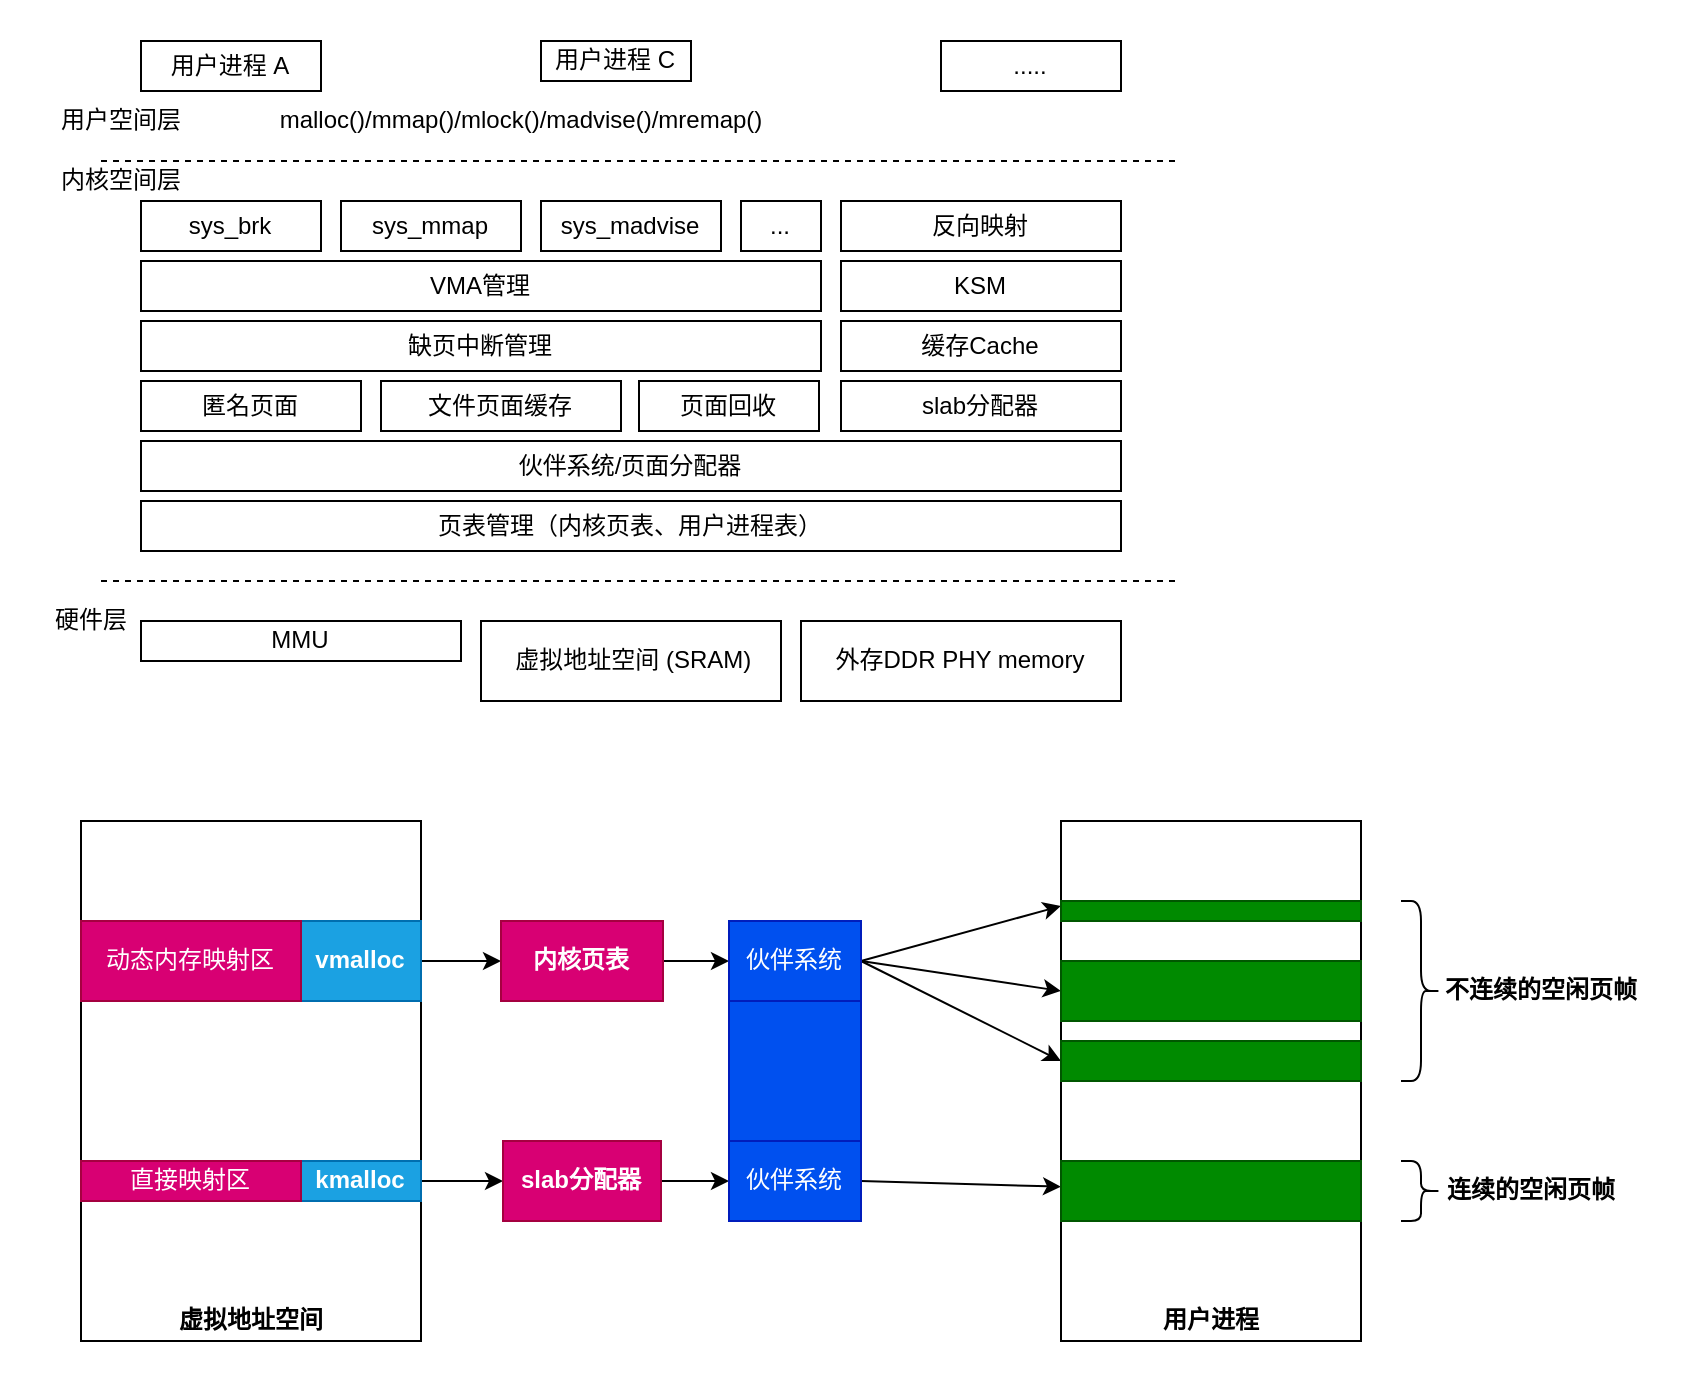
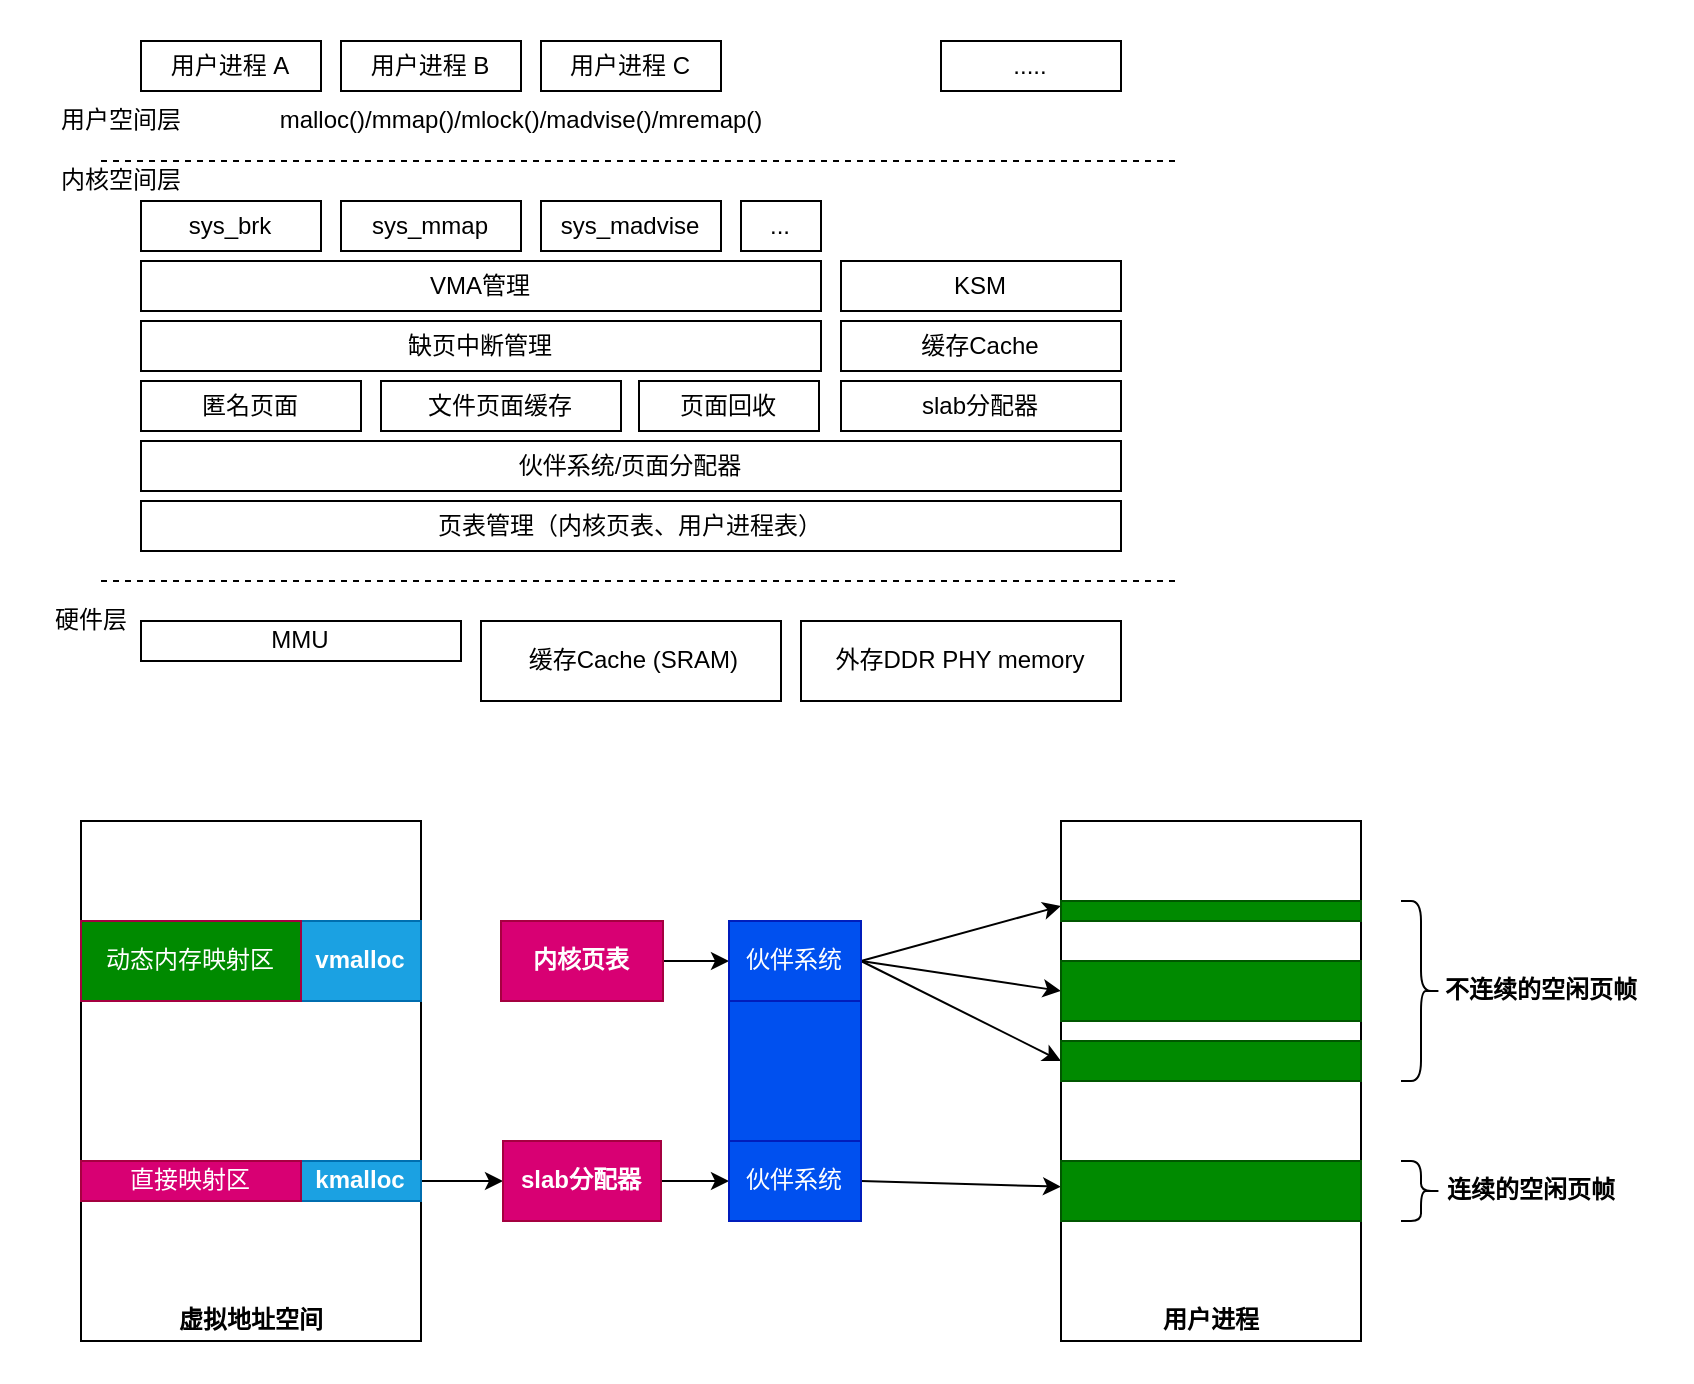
(616, 61) -> (631, 66)
none -> (431, 66)
(981, 226) -> none
(631, 661) -> (631, 661)
(191, 961) -> (191, 961)
(454, 961) -> none
